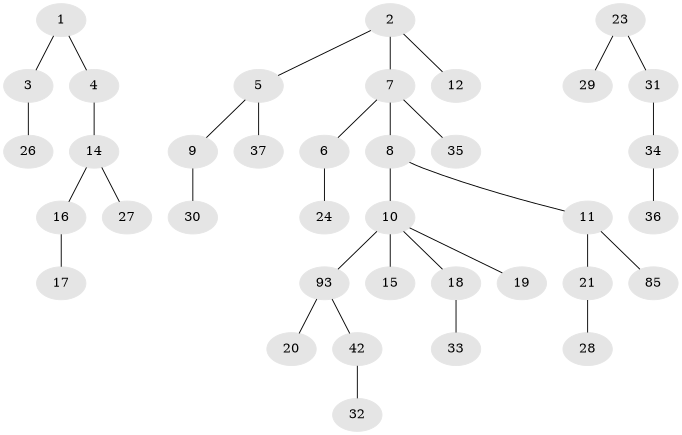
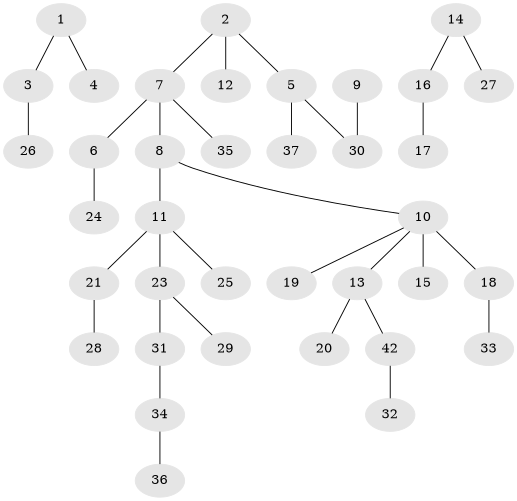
(94, 119) -> none
(226, 119) -> (324, 119)
none -> (160, 250)
(324, 283) -> (357, 283)
(653, 283) -> (226, 283)
